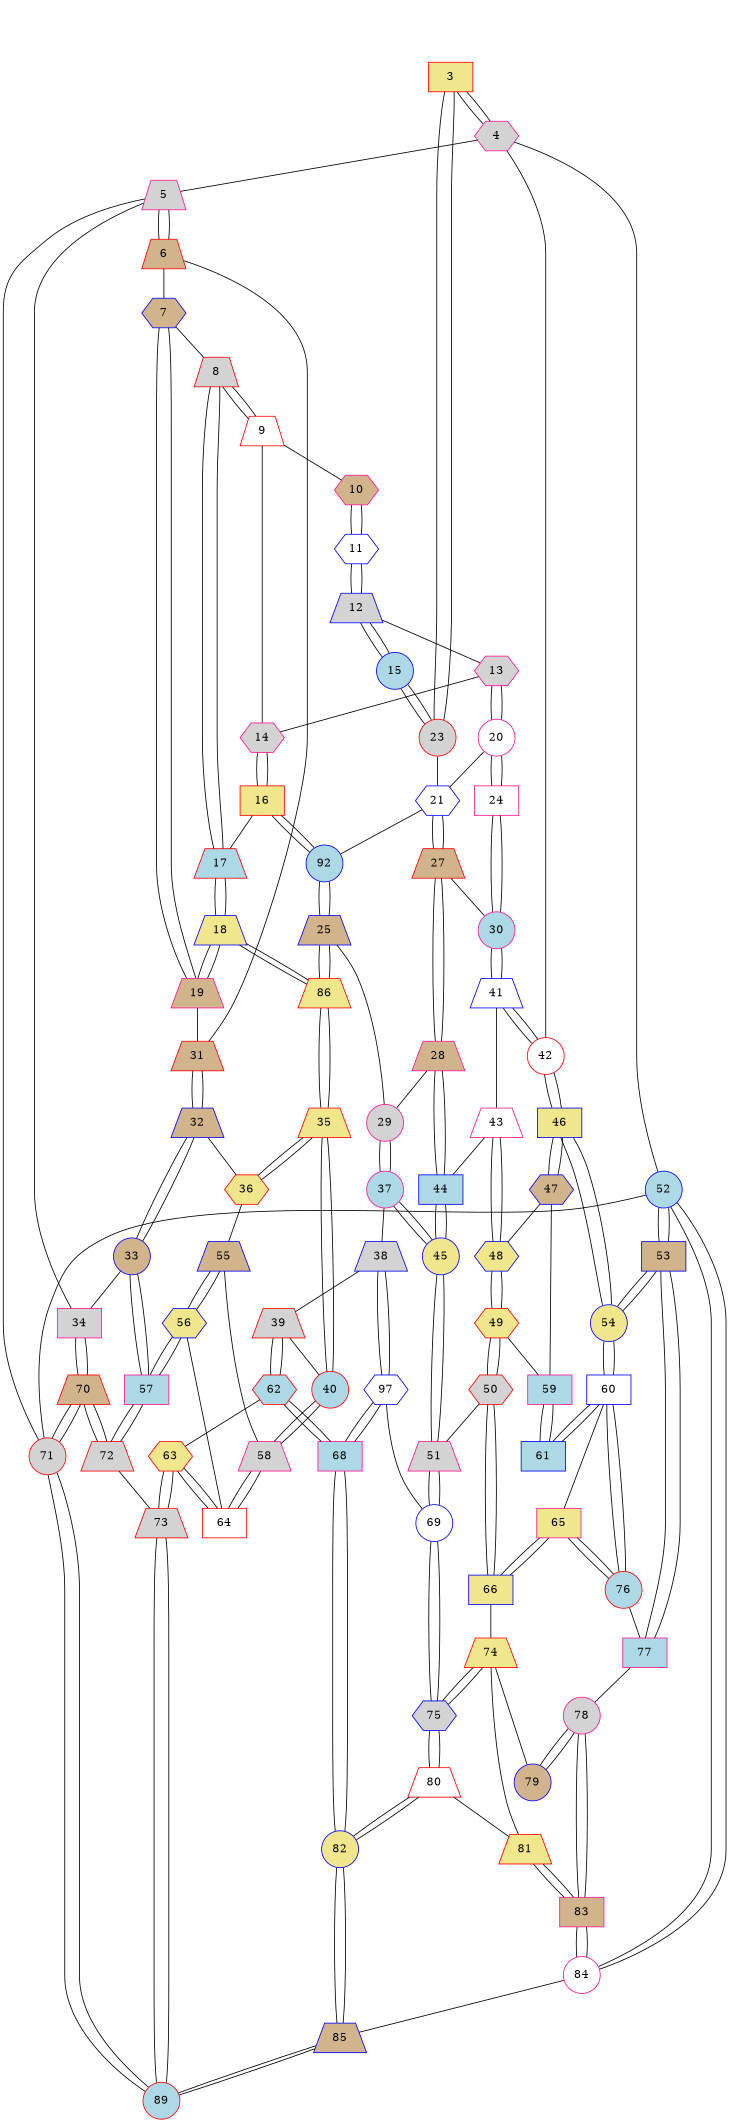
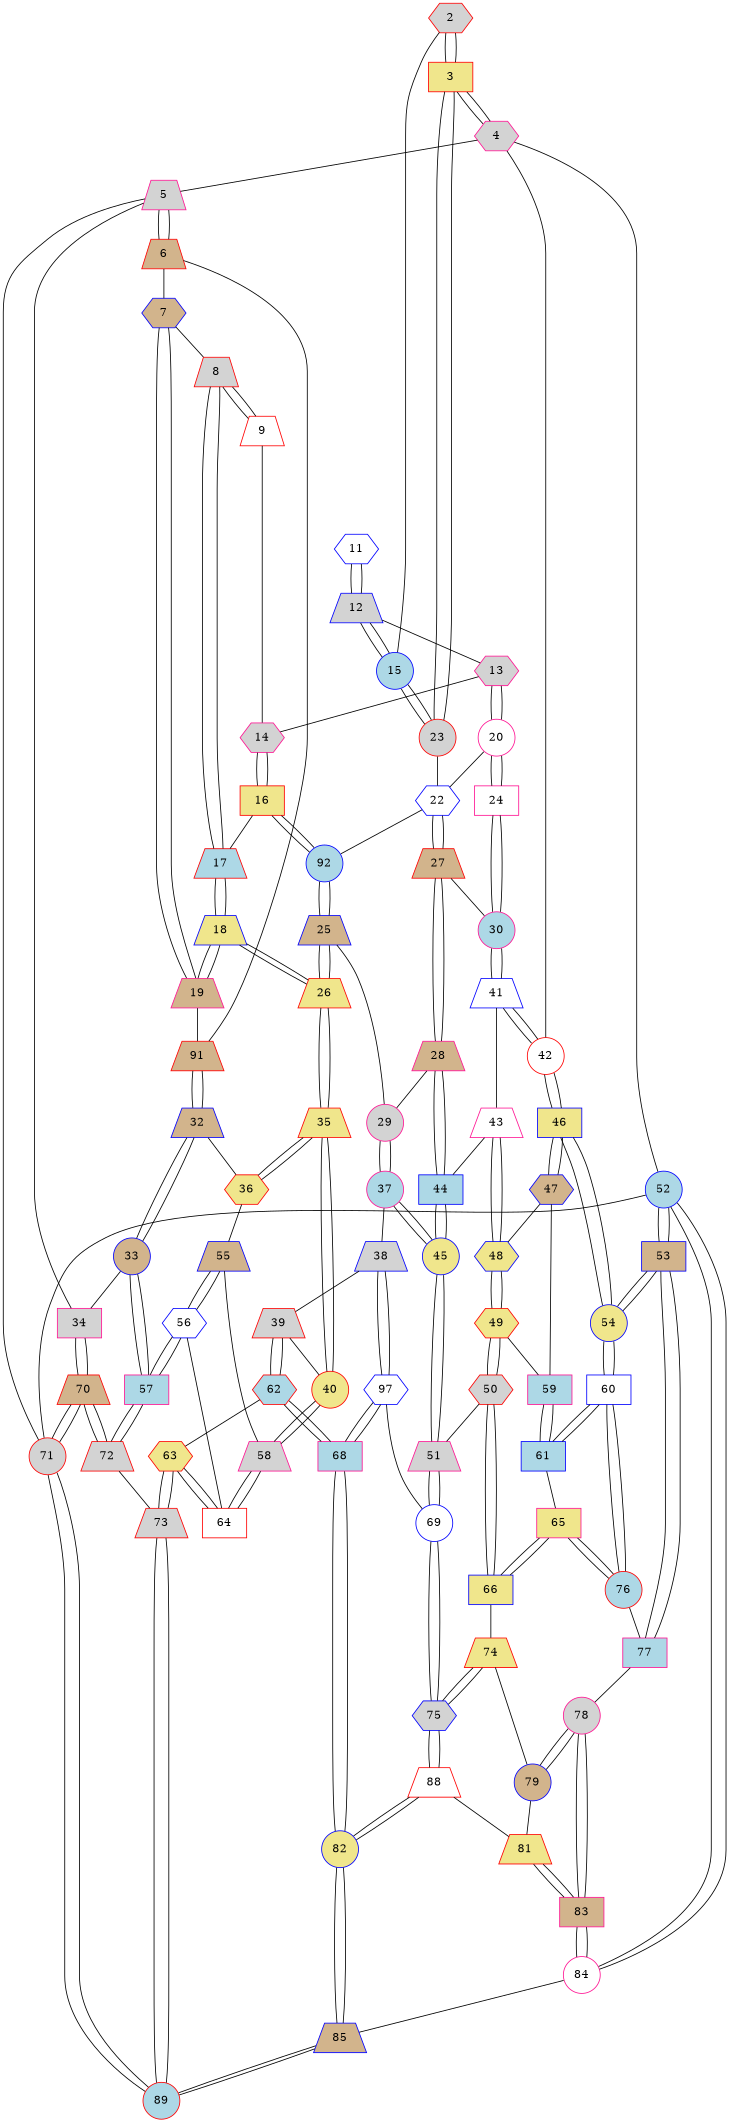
none -> (451, 18)
(356, 490) -> none
(438, 801) -> (438, 801)
(324, 993) -> (324, 993)
(197, 1056) -> (197, 1056)
(184, 1323) -> (184, 1323)
(330, 1390) -> (330, 1390)
(584, 1456) -> (551, 1490)
(498, 1752) -> (529, 1818)
(434, 1782) -> (434, 1782)
